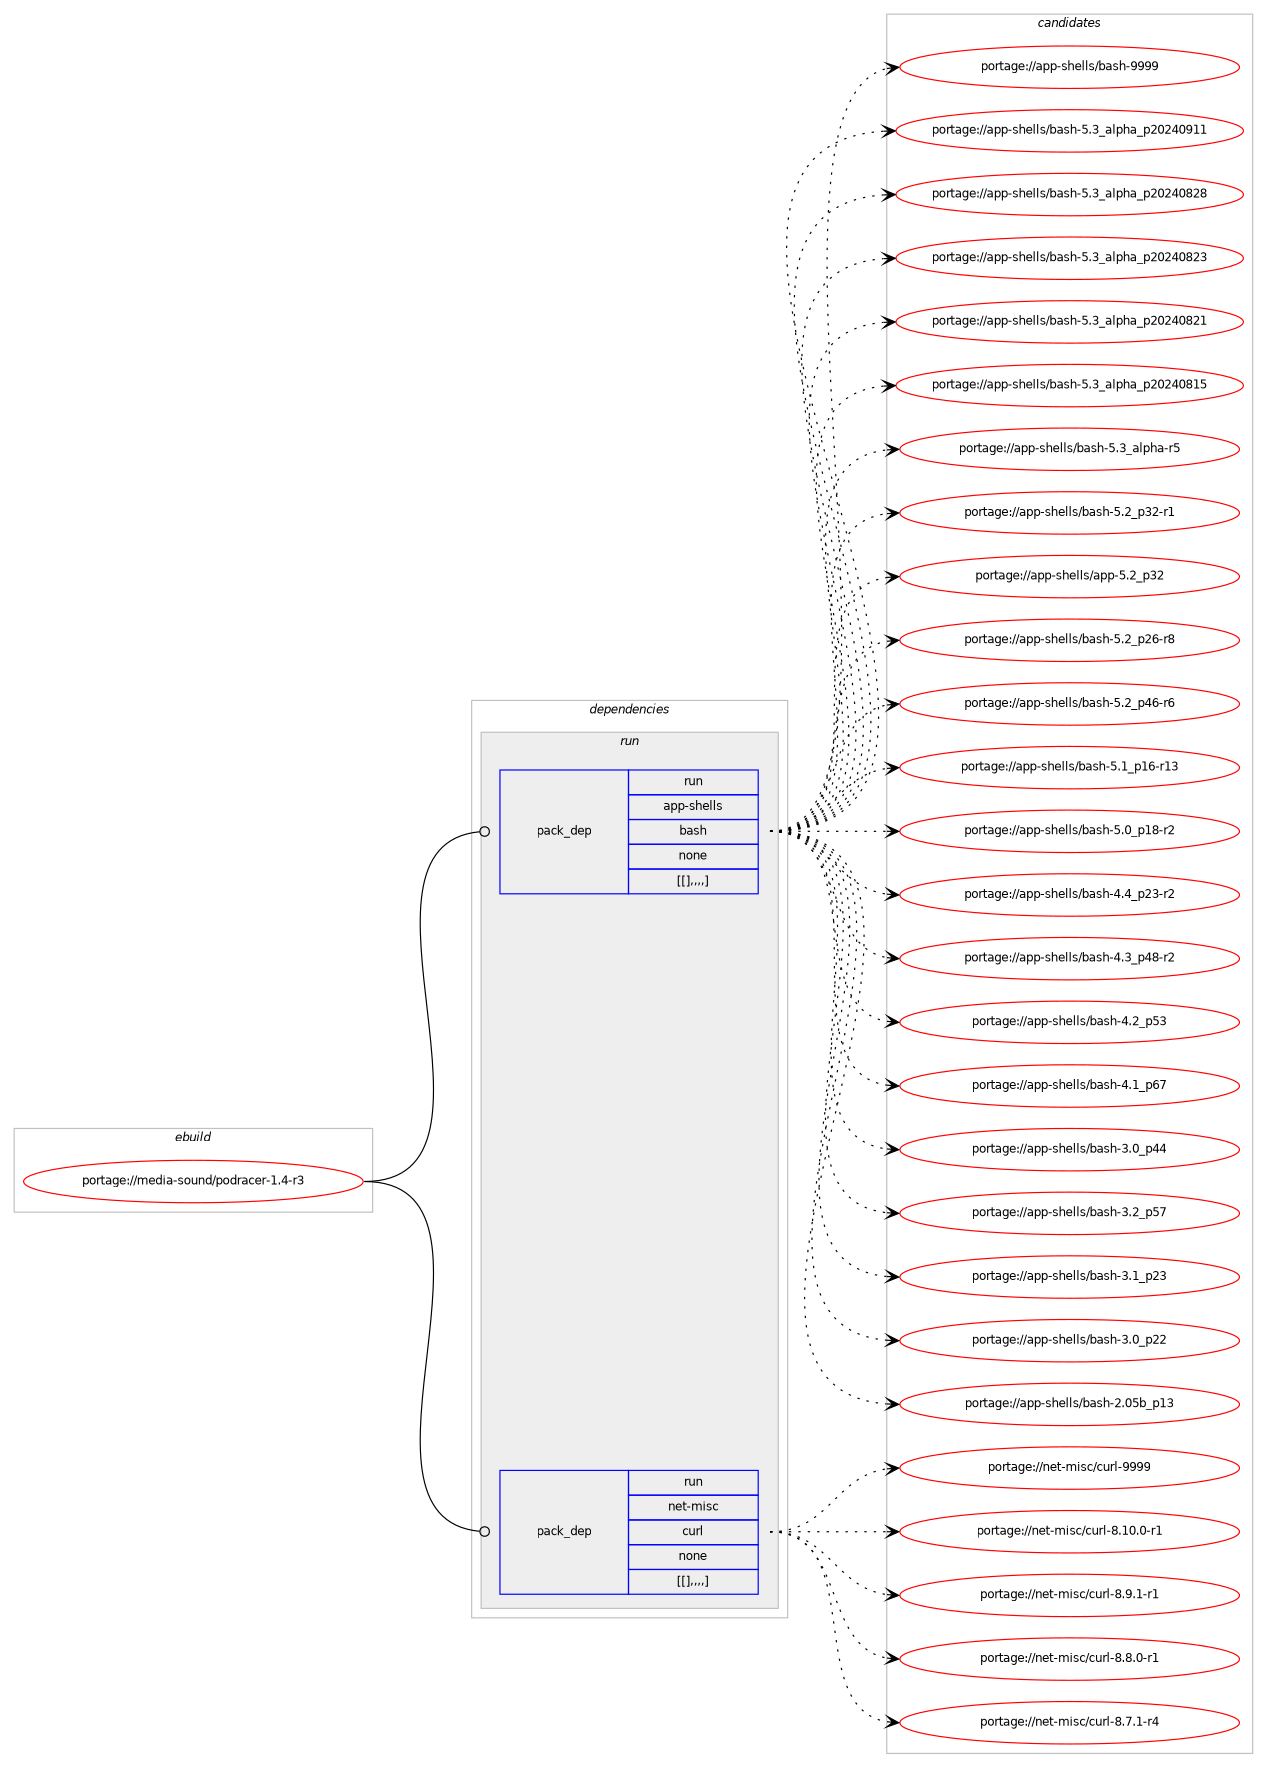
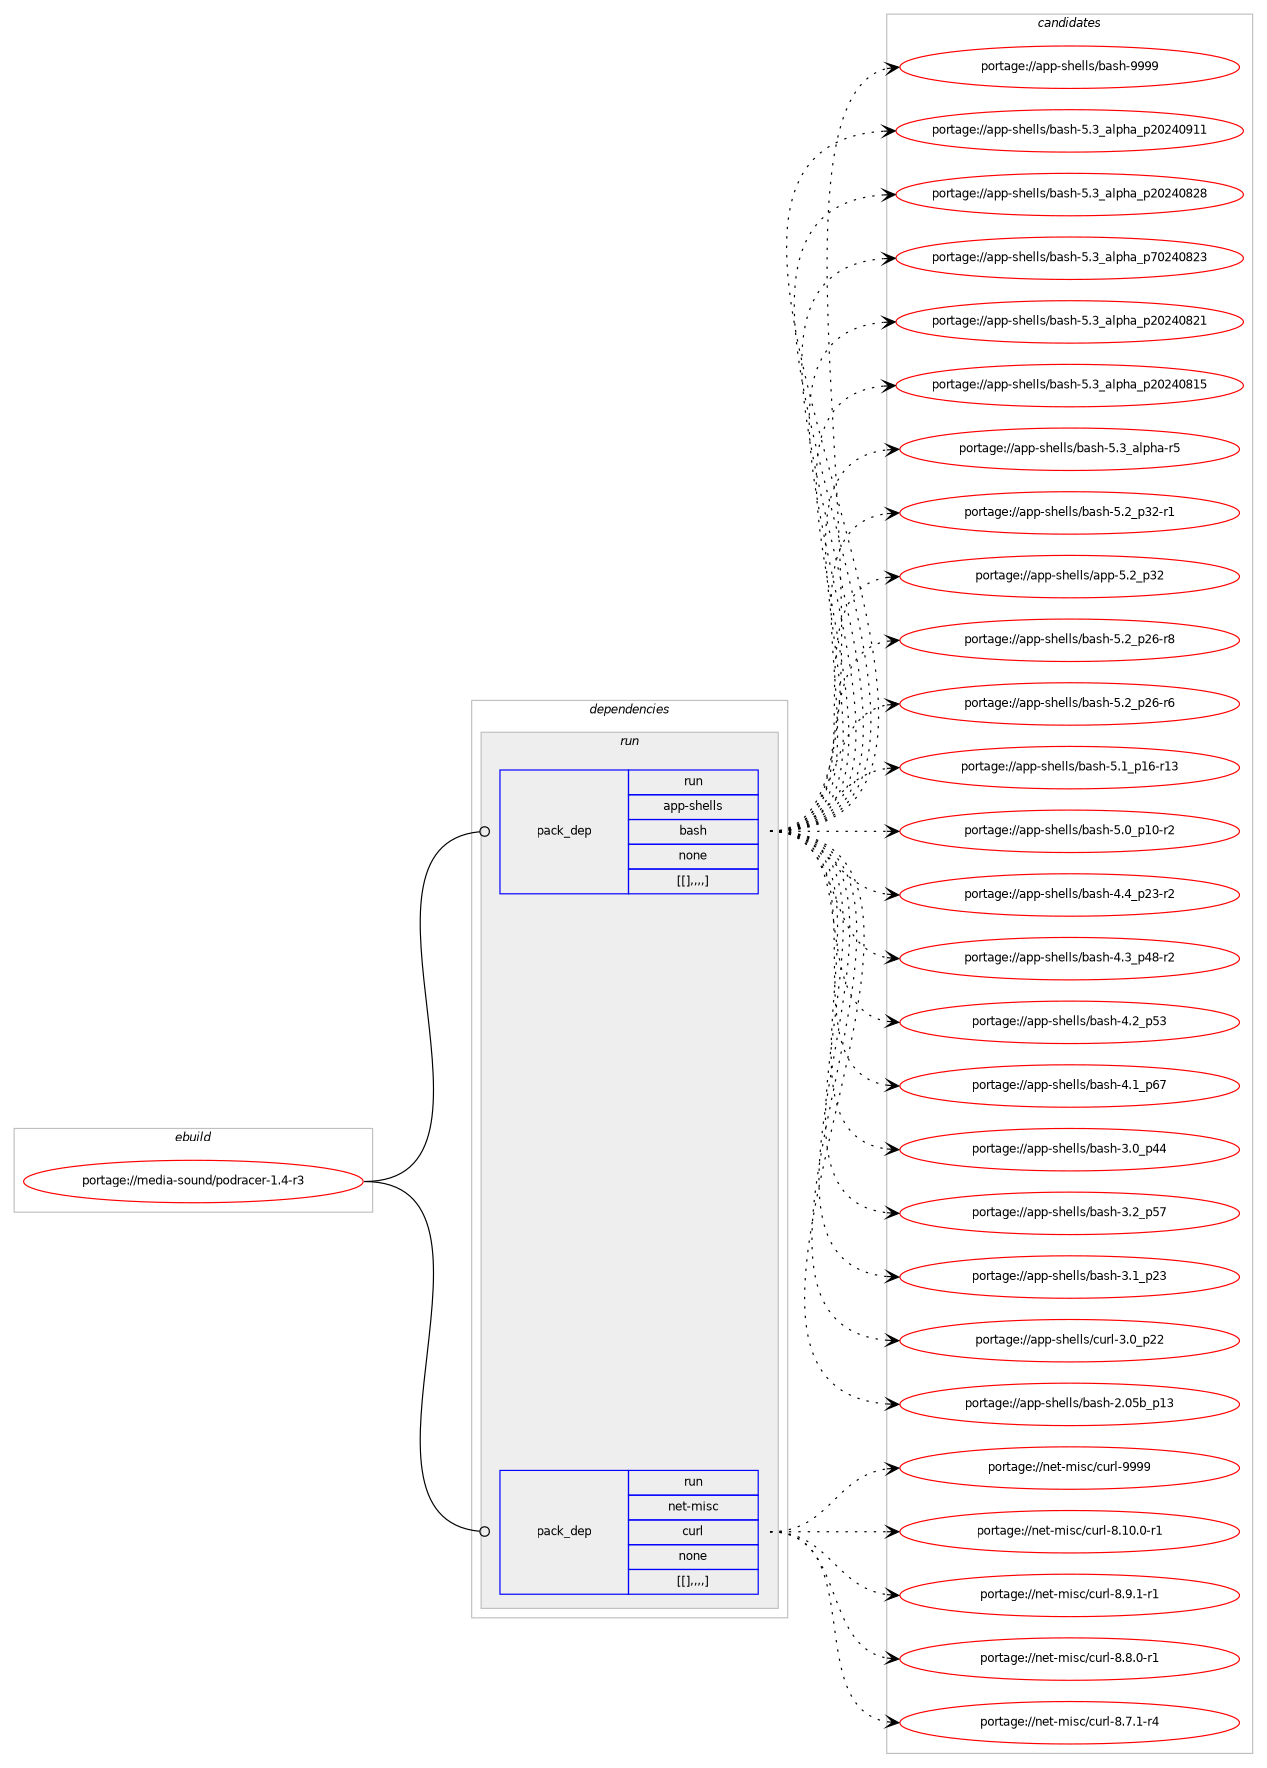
(1070, 258) -> (1070, 258)
(1070, 704) -> (1070, 704)
(1070, 831) -> (1070, 831)
(1070, 1341) -> (1070, 1341)
